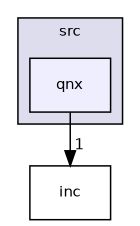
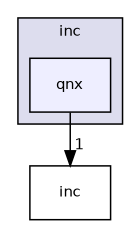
(70, 32) -> (70, 32)
